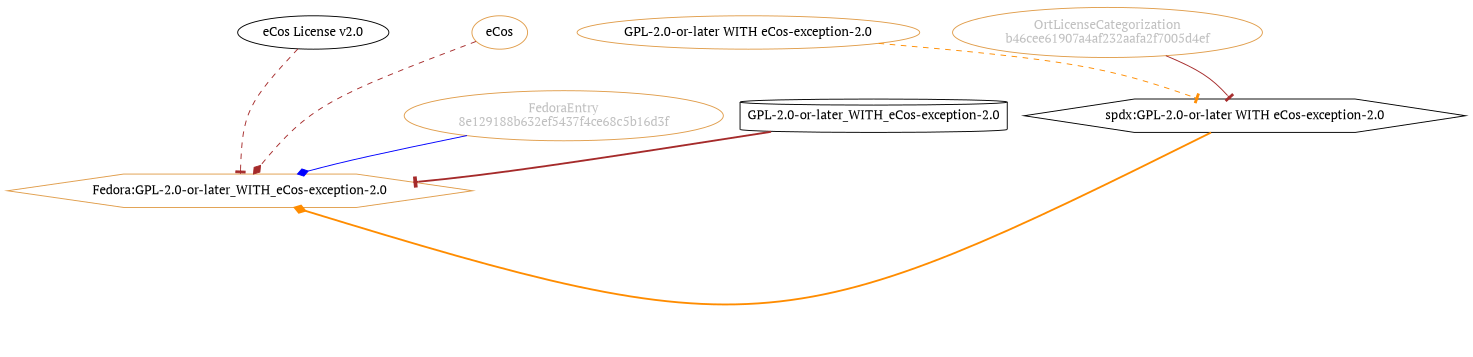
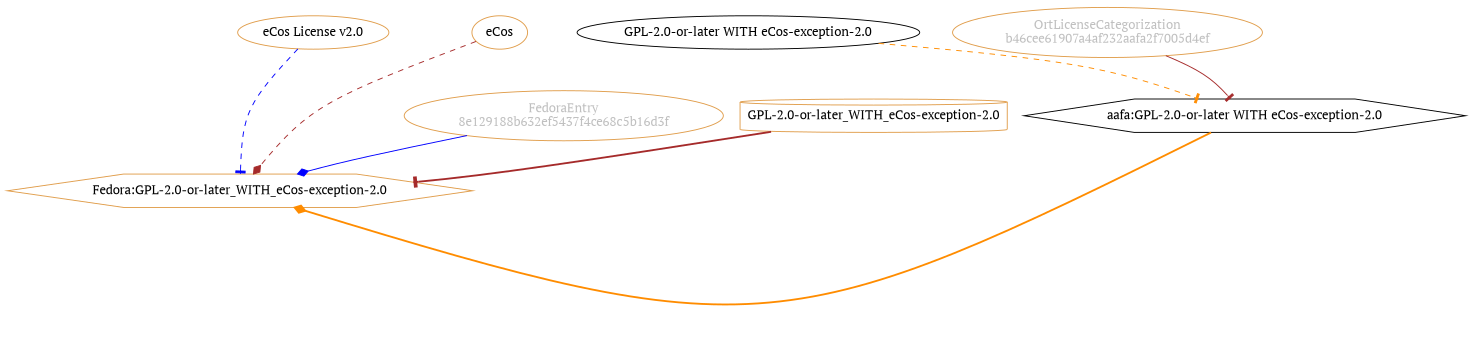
(313, 32) -> (313, 32)
(748, 32) -> (748, 32)
(254, 102) -> (254, 102)
(874, 116) -> (874, 116)
(1245, 116) -> (1245, 116)
